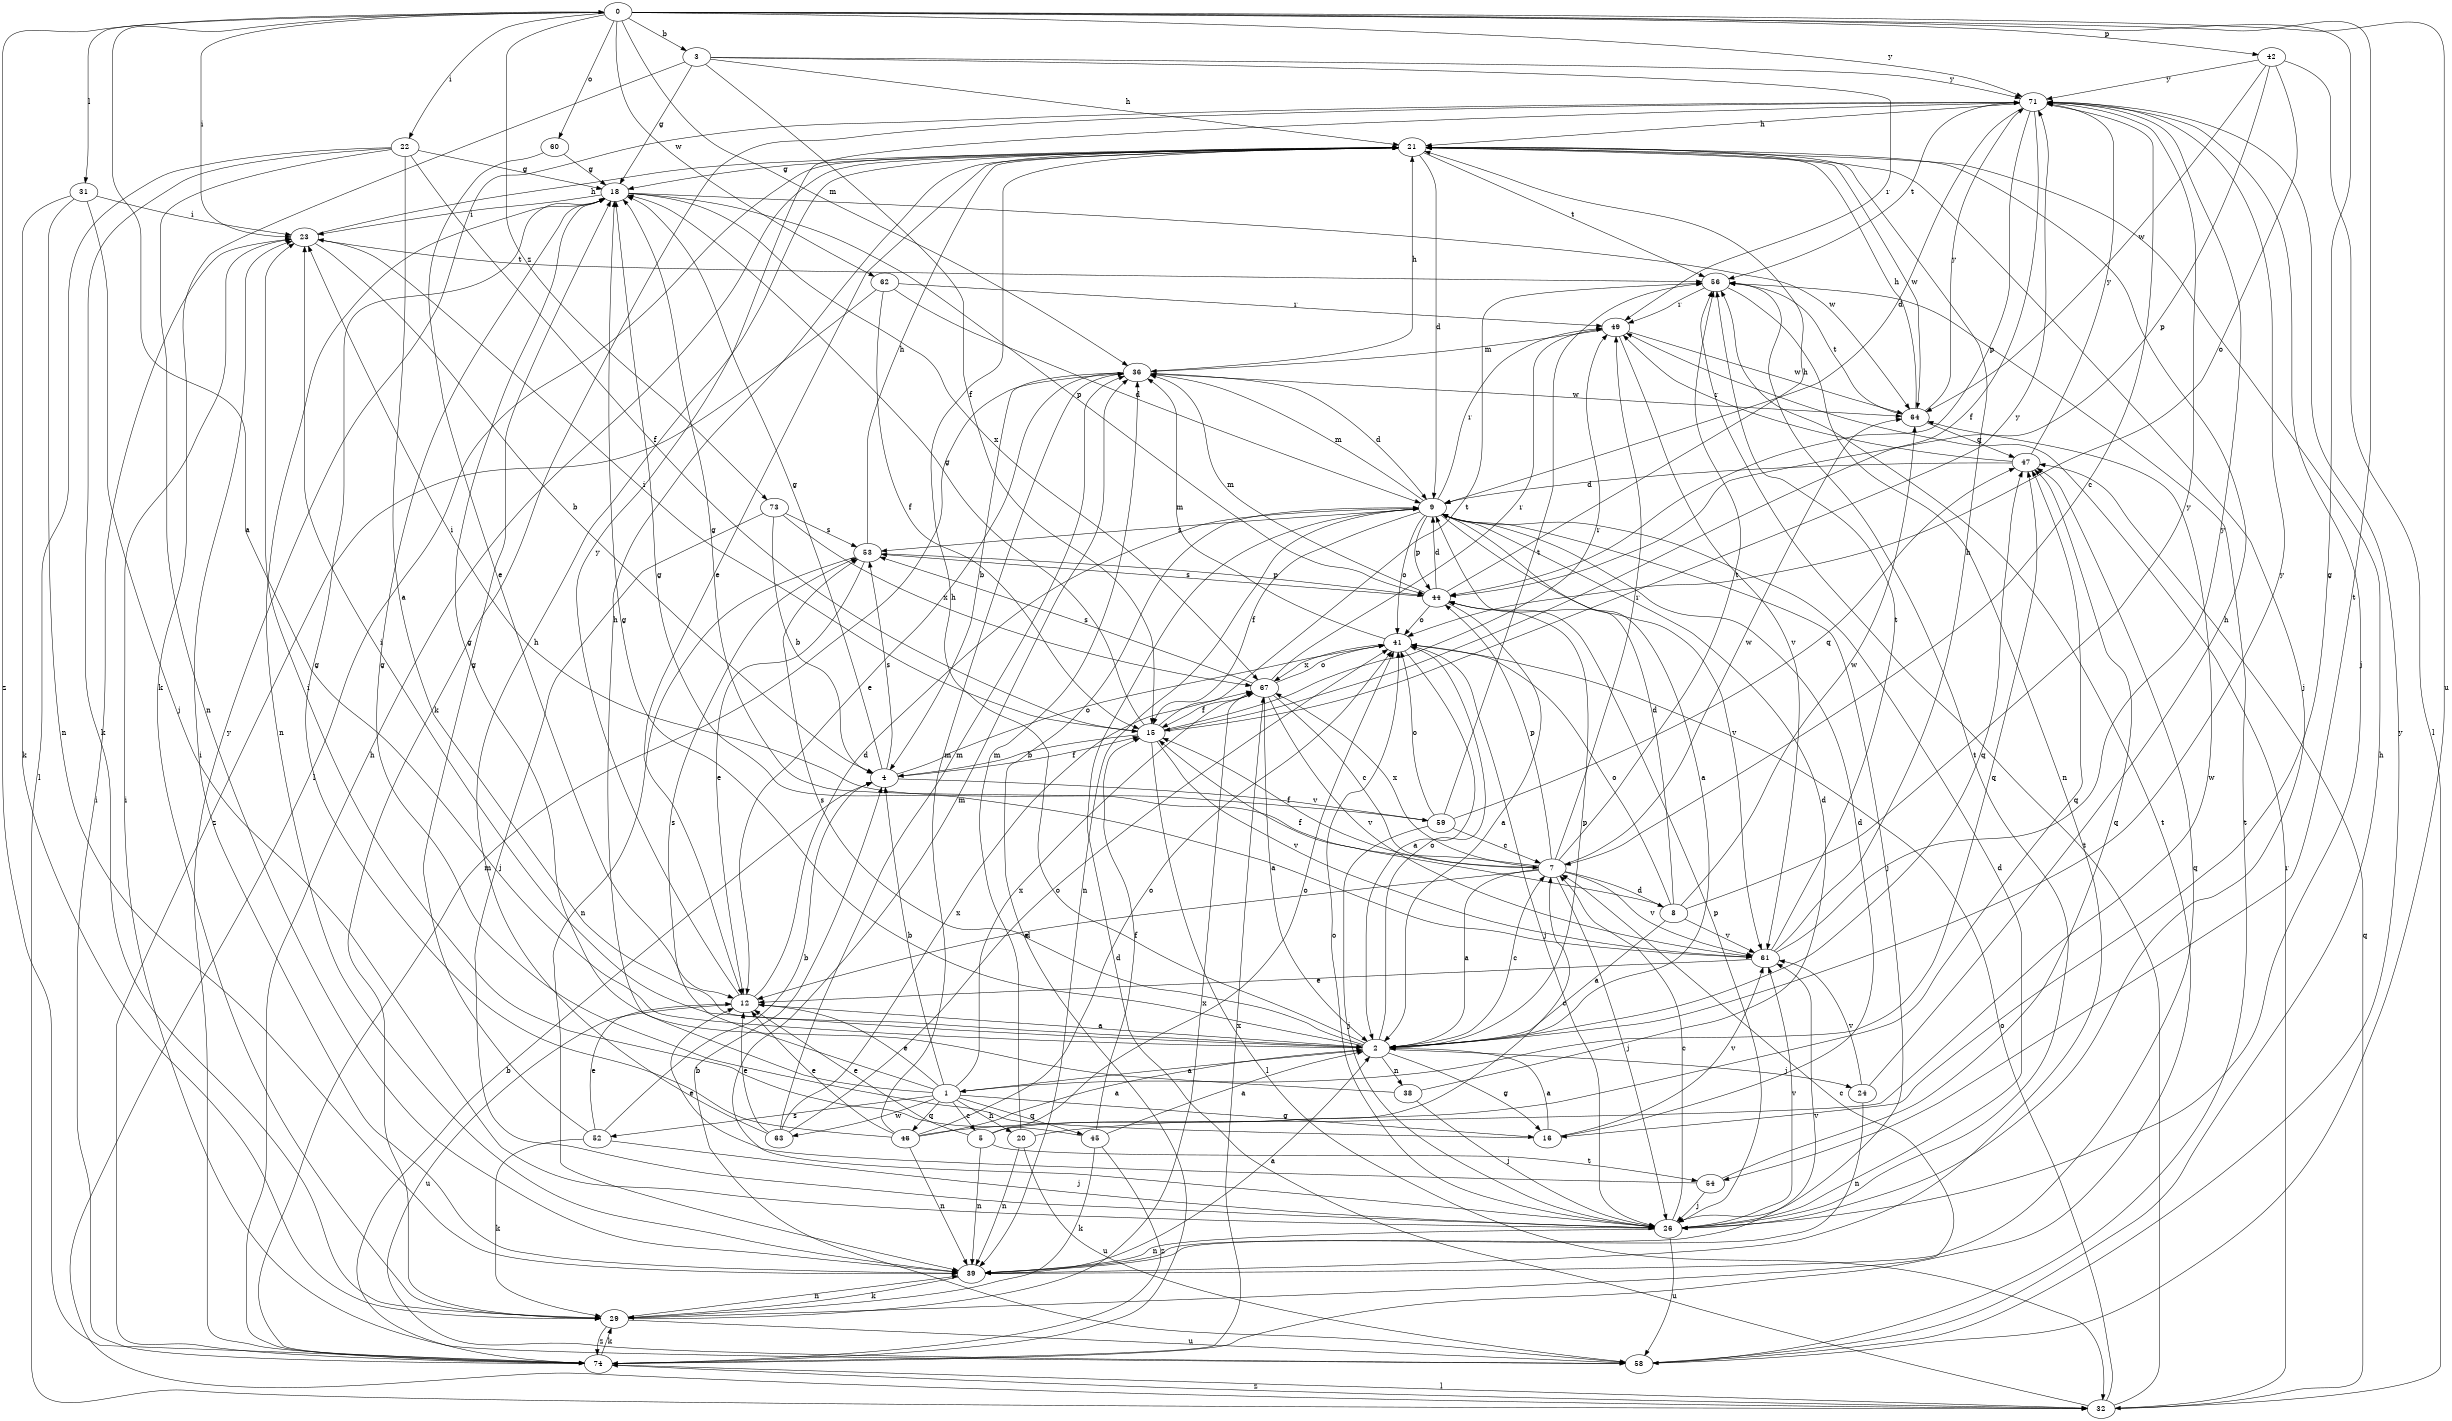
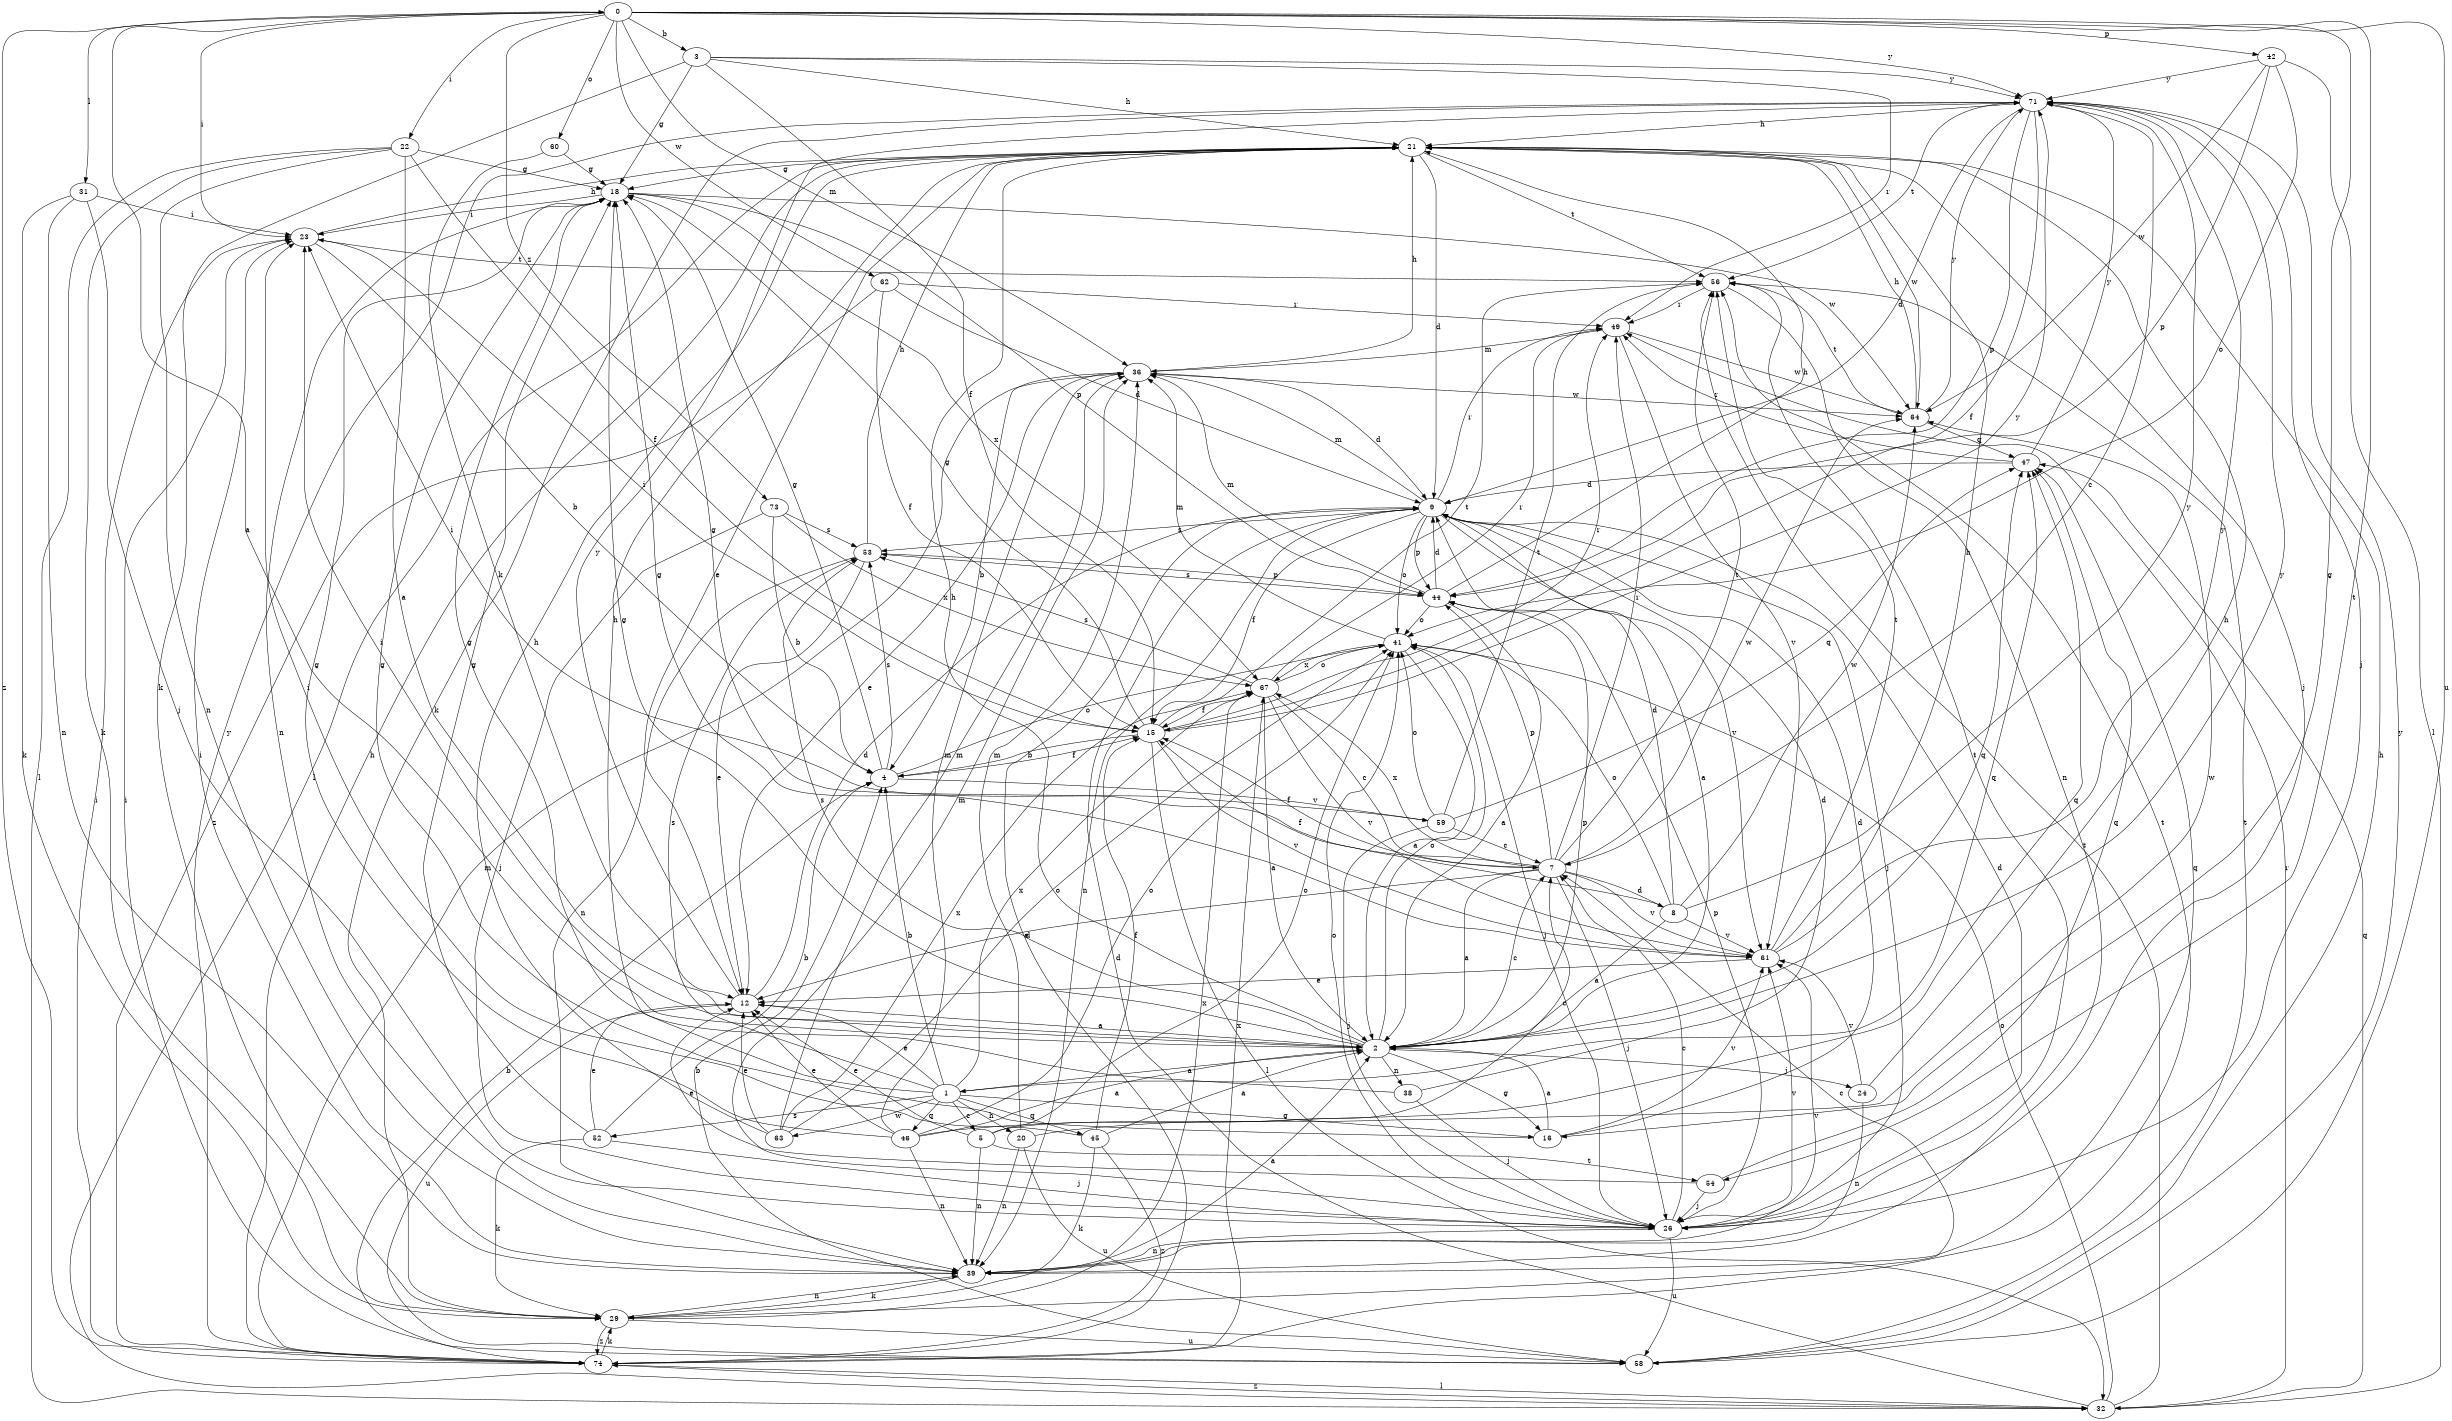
(501, 575) -> (501, 575)
